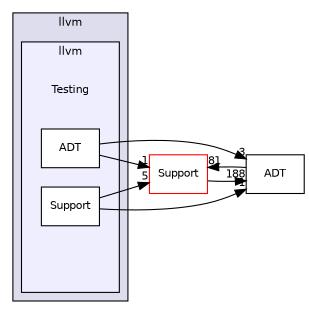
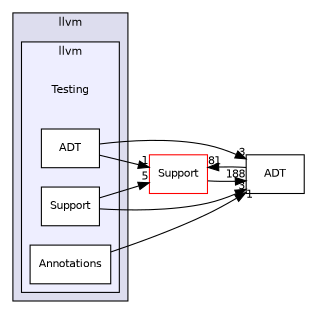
none -> (70, 264)
